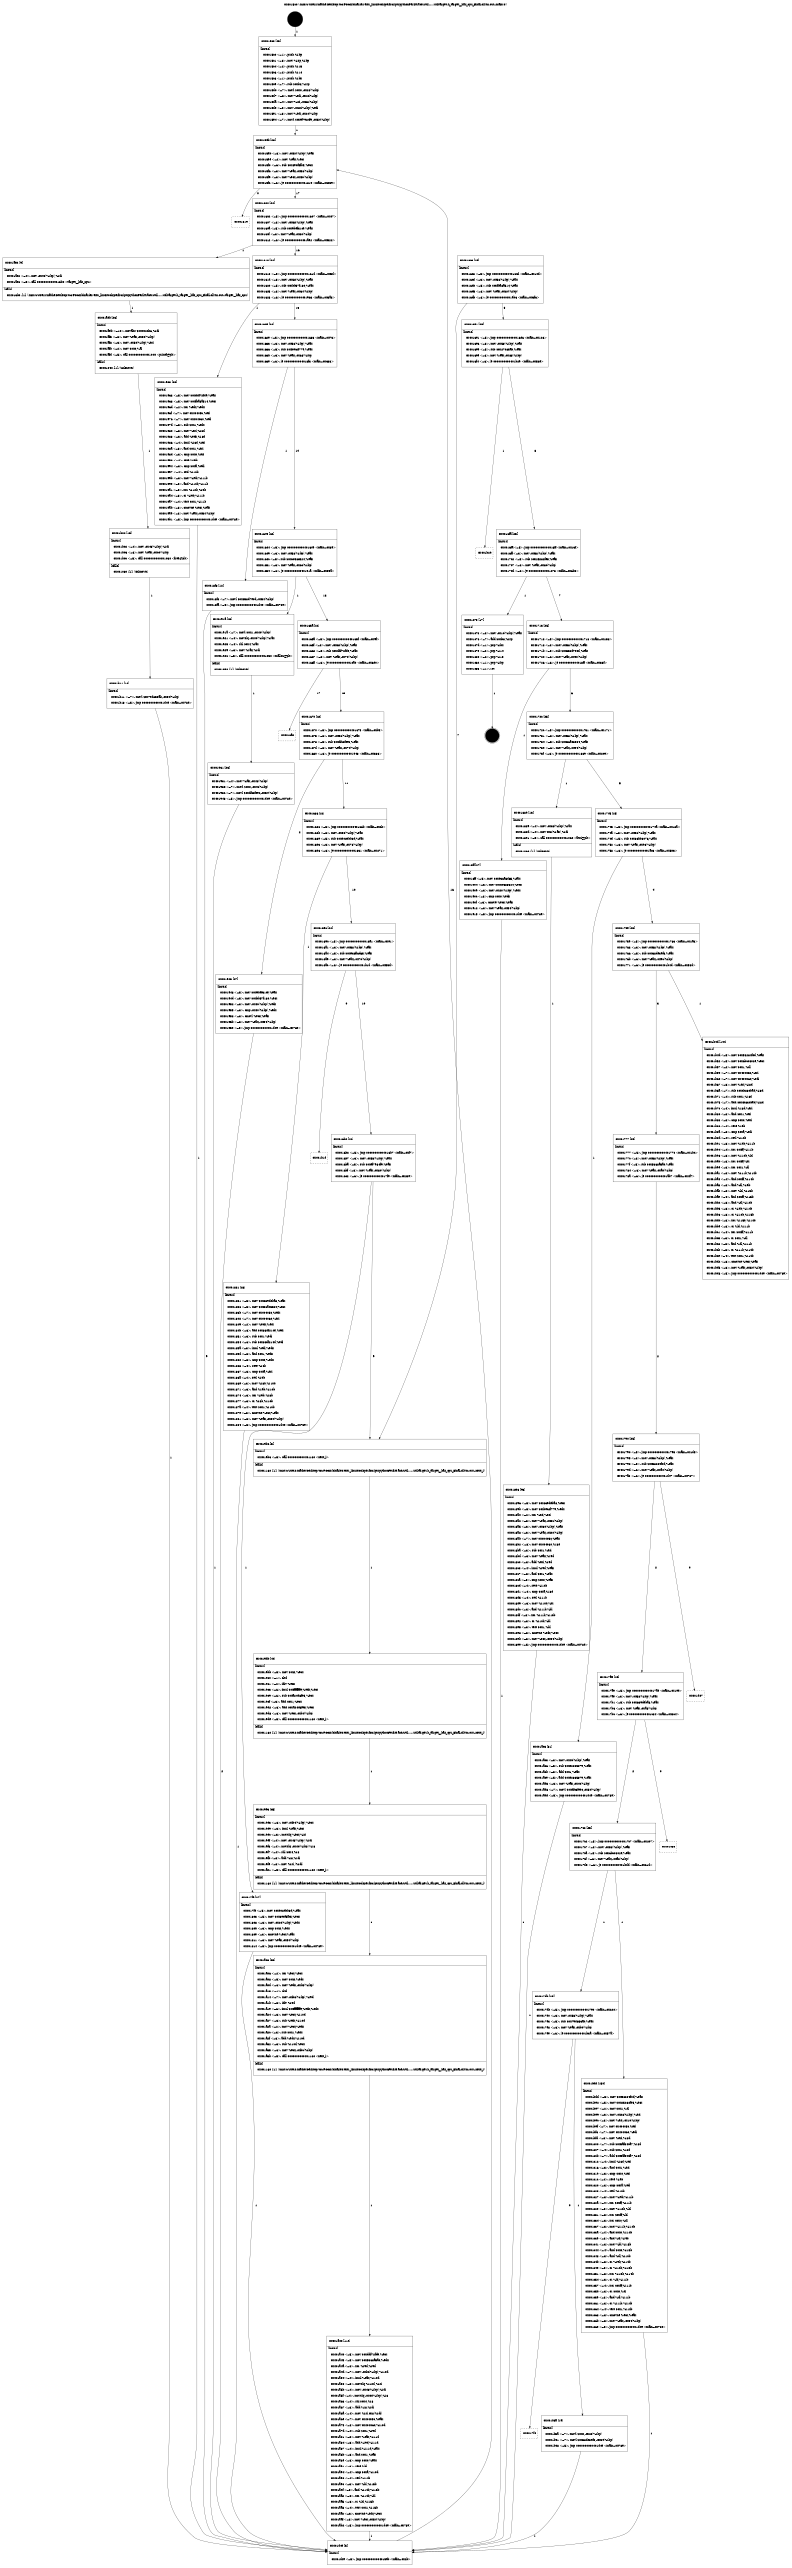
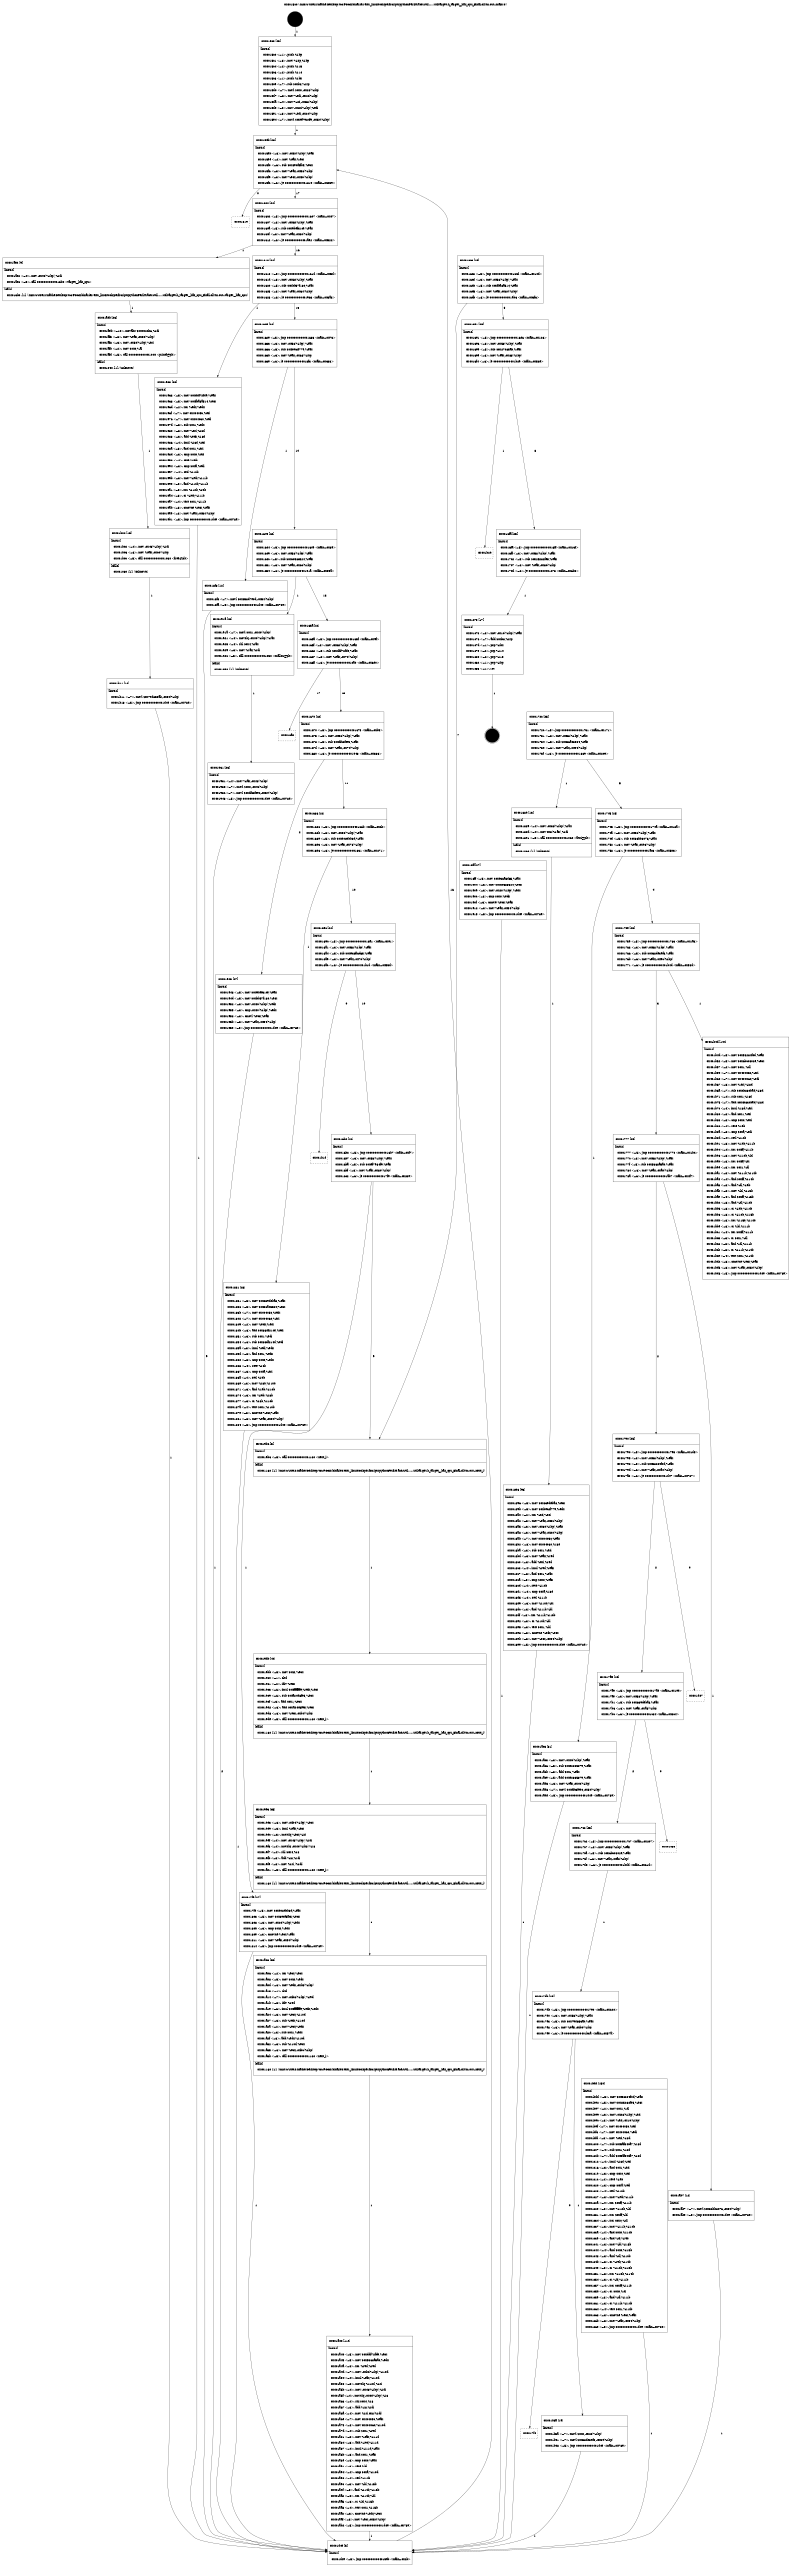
(570, 645) -> none
(621, 1974) -> none
none -> (711, 2206)
